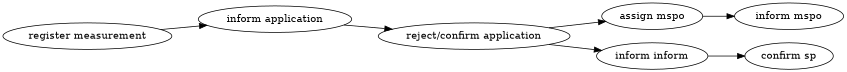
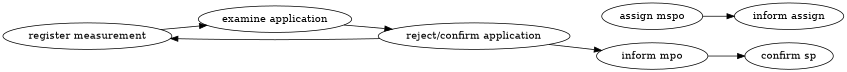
(789, 16) -> (789, 16)
(275, 19) -> (275, 19)
(574, 25) -> (279, 40)
(652, 56) -> (652, 56)
